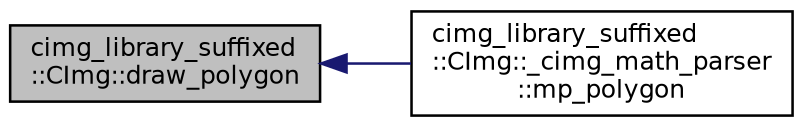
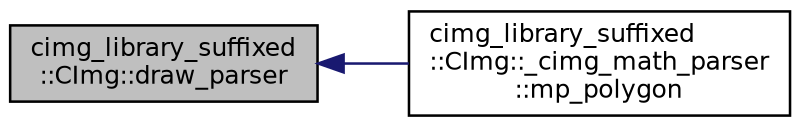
(165, 64) -> (164, 64)
